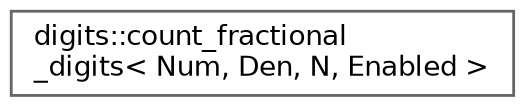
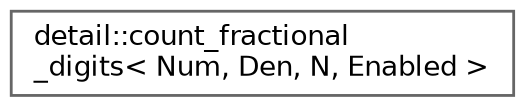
(262, 53) -> (262, 53)
